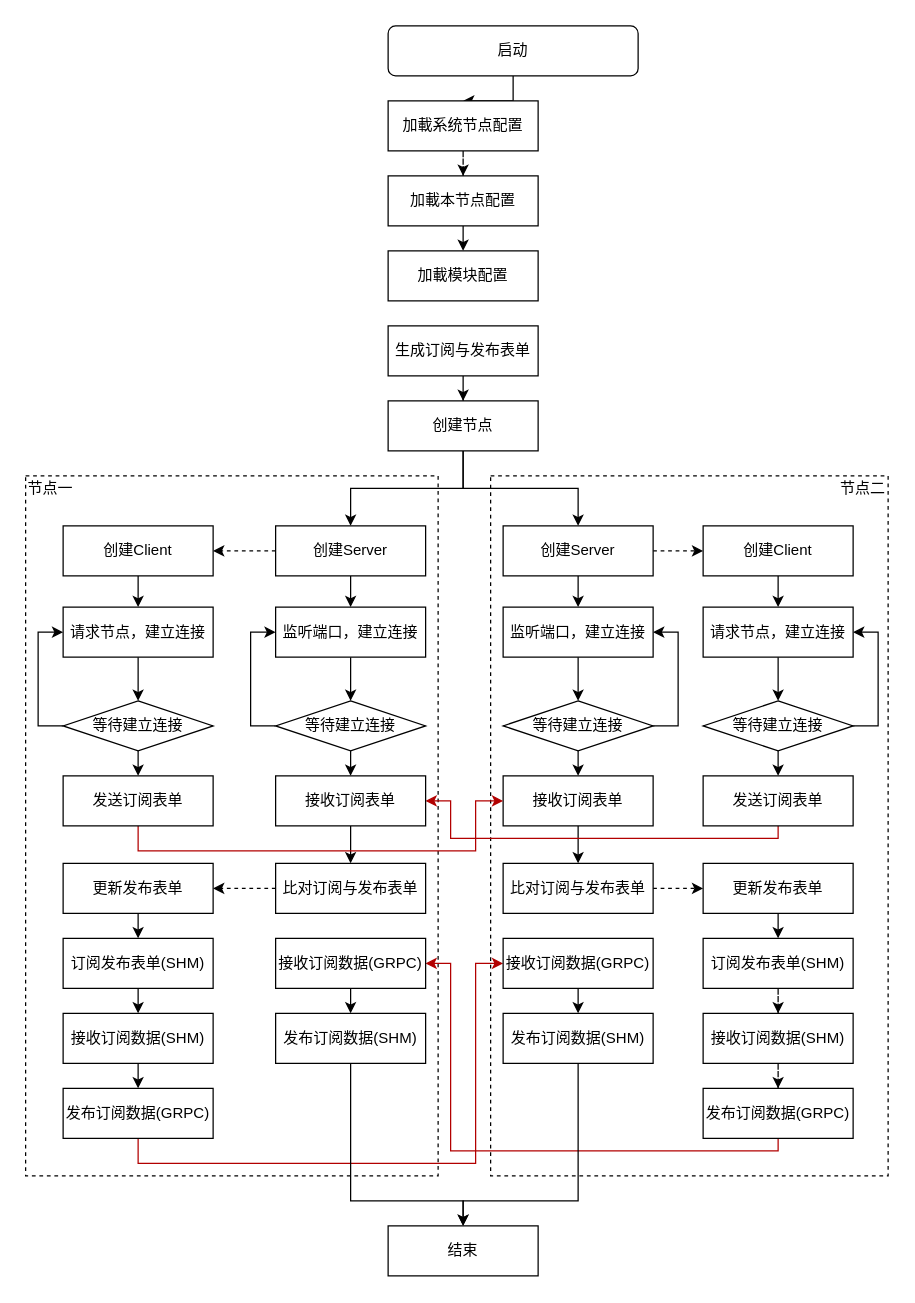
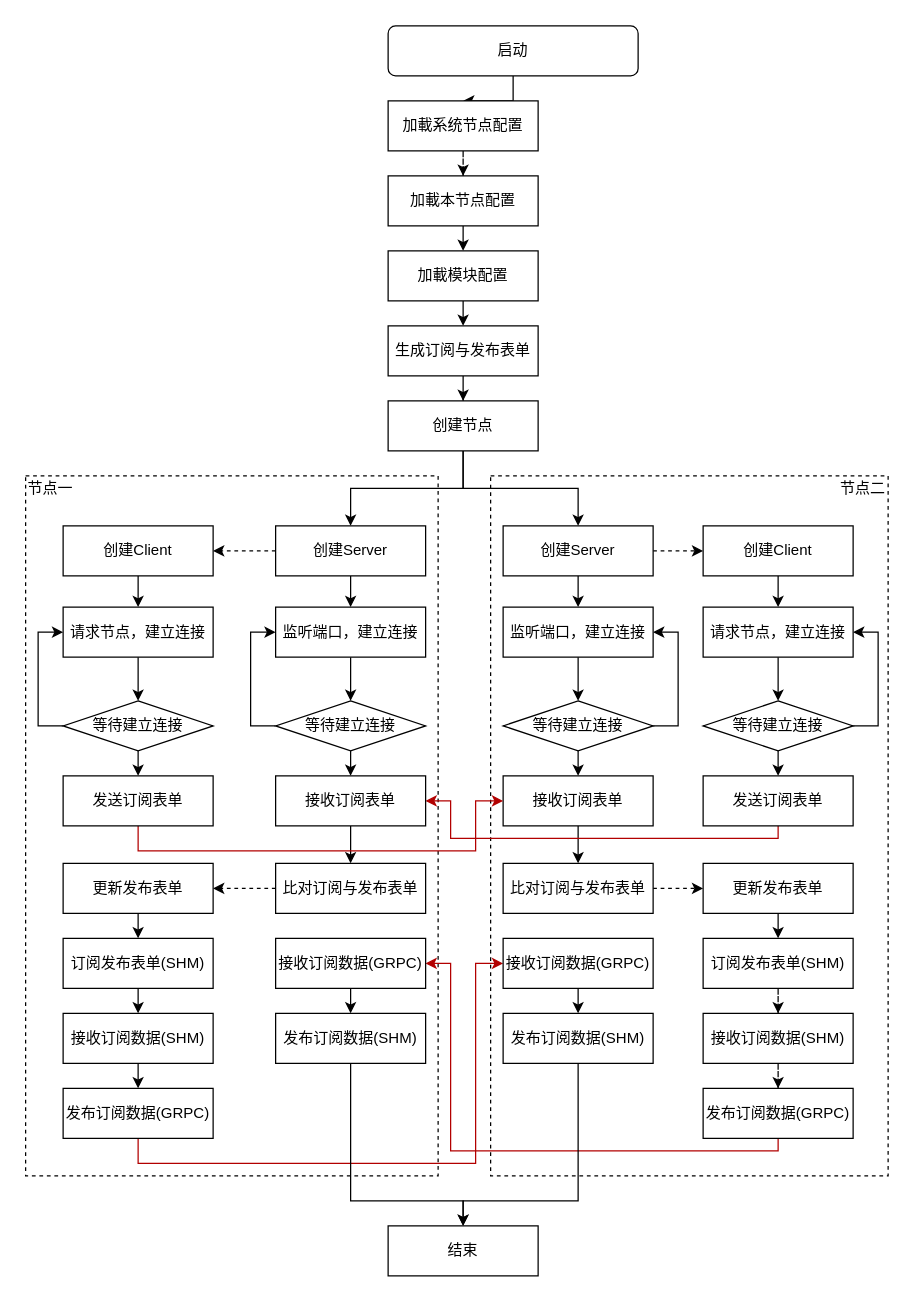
none -> (463, 309)
